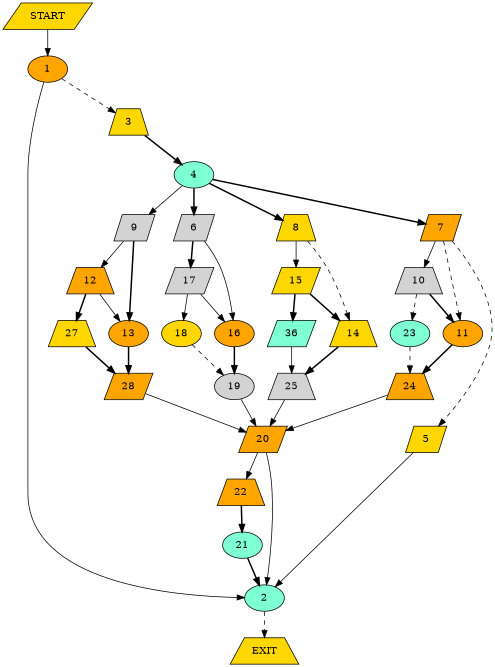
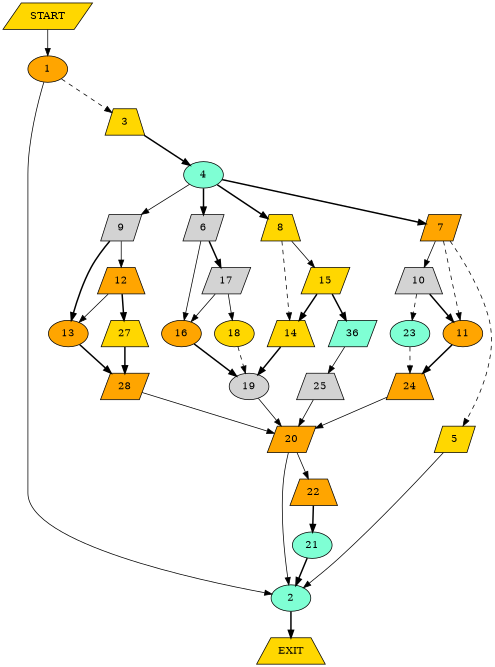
(325, 358) -> (272, 358)
(264, 621) -> (291, 621)
